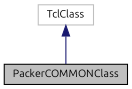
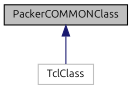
(66, 50) -> (66, 50)
